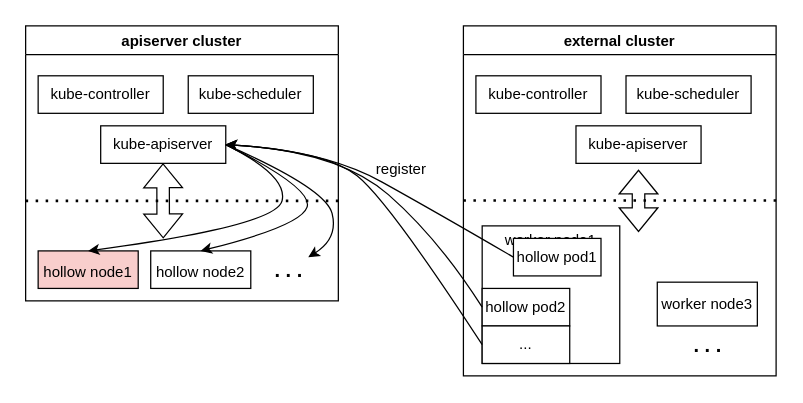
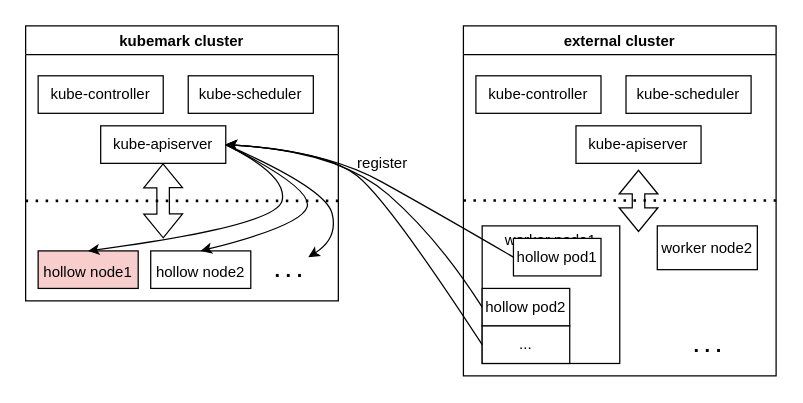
(181, 41) -> (181, 41)
(401, 169) -> (382, 163)
none -> (707, 248)
(707, 304) -> none
